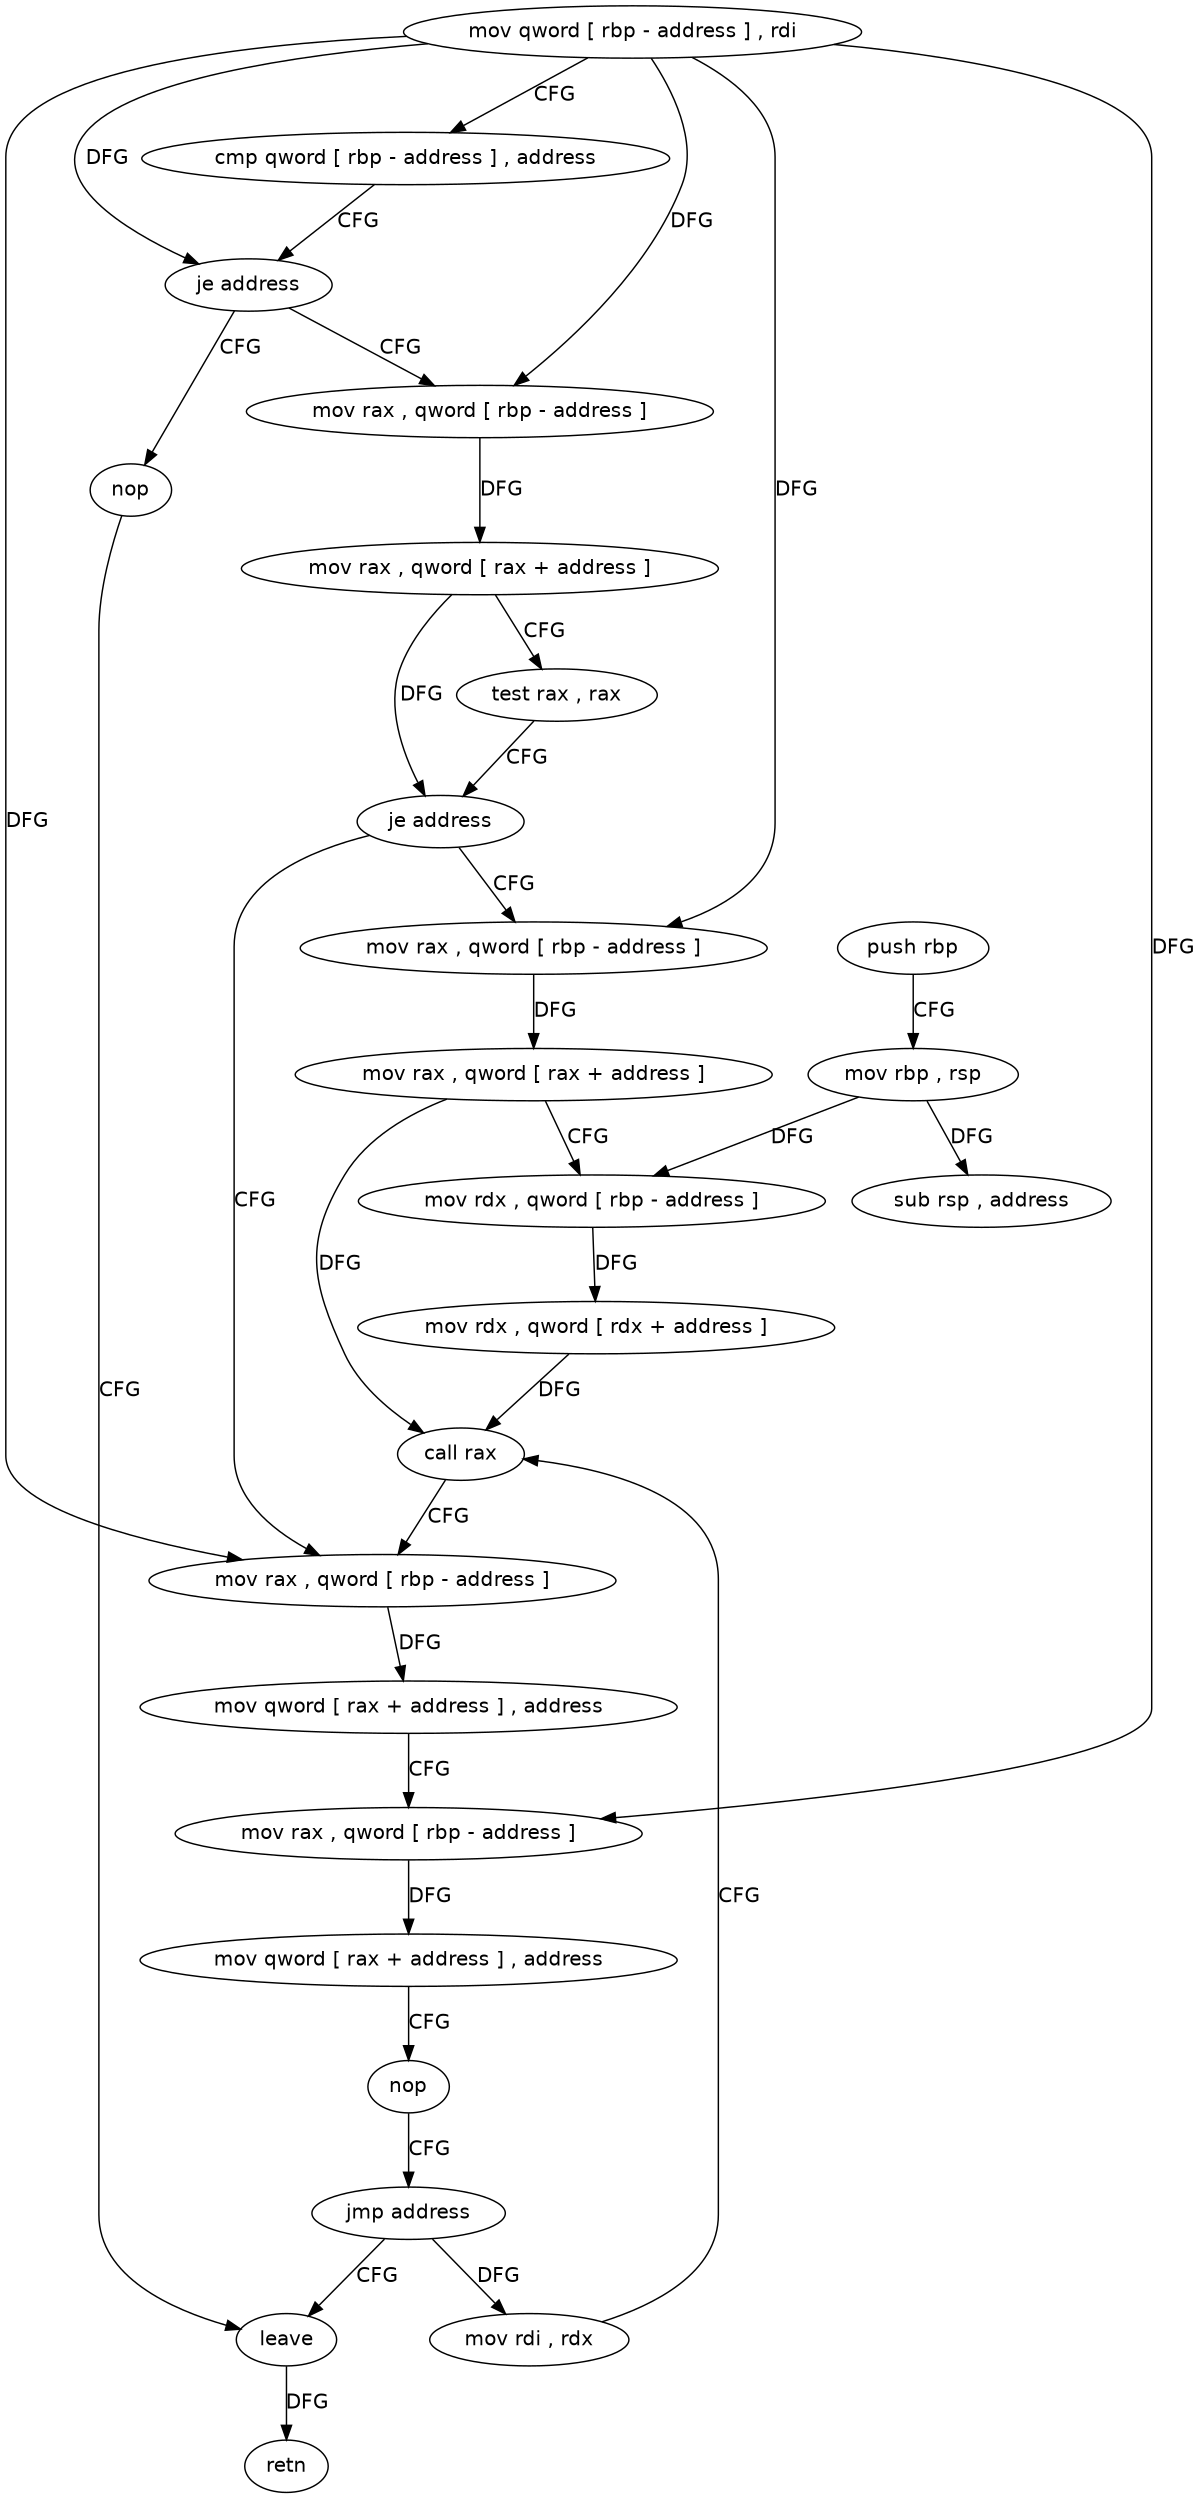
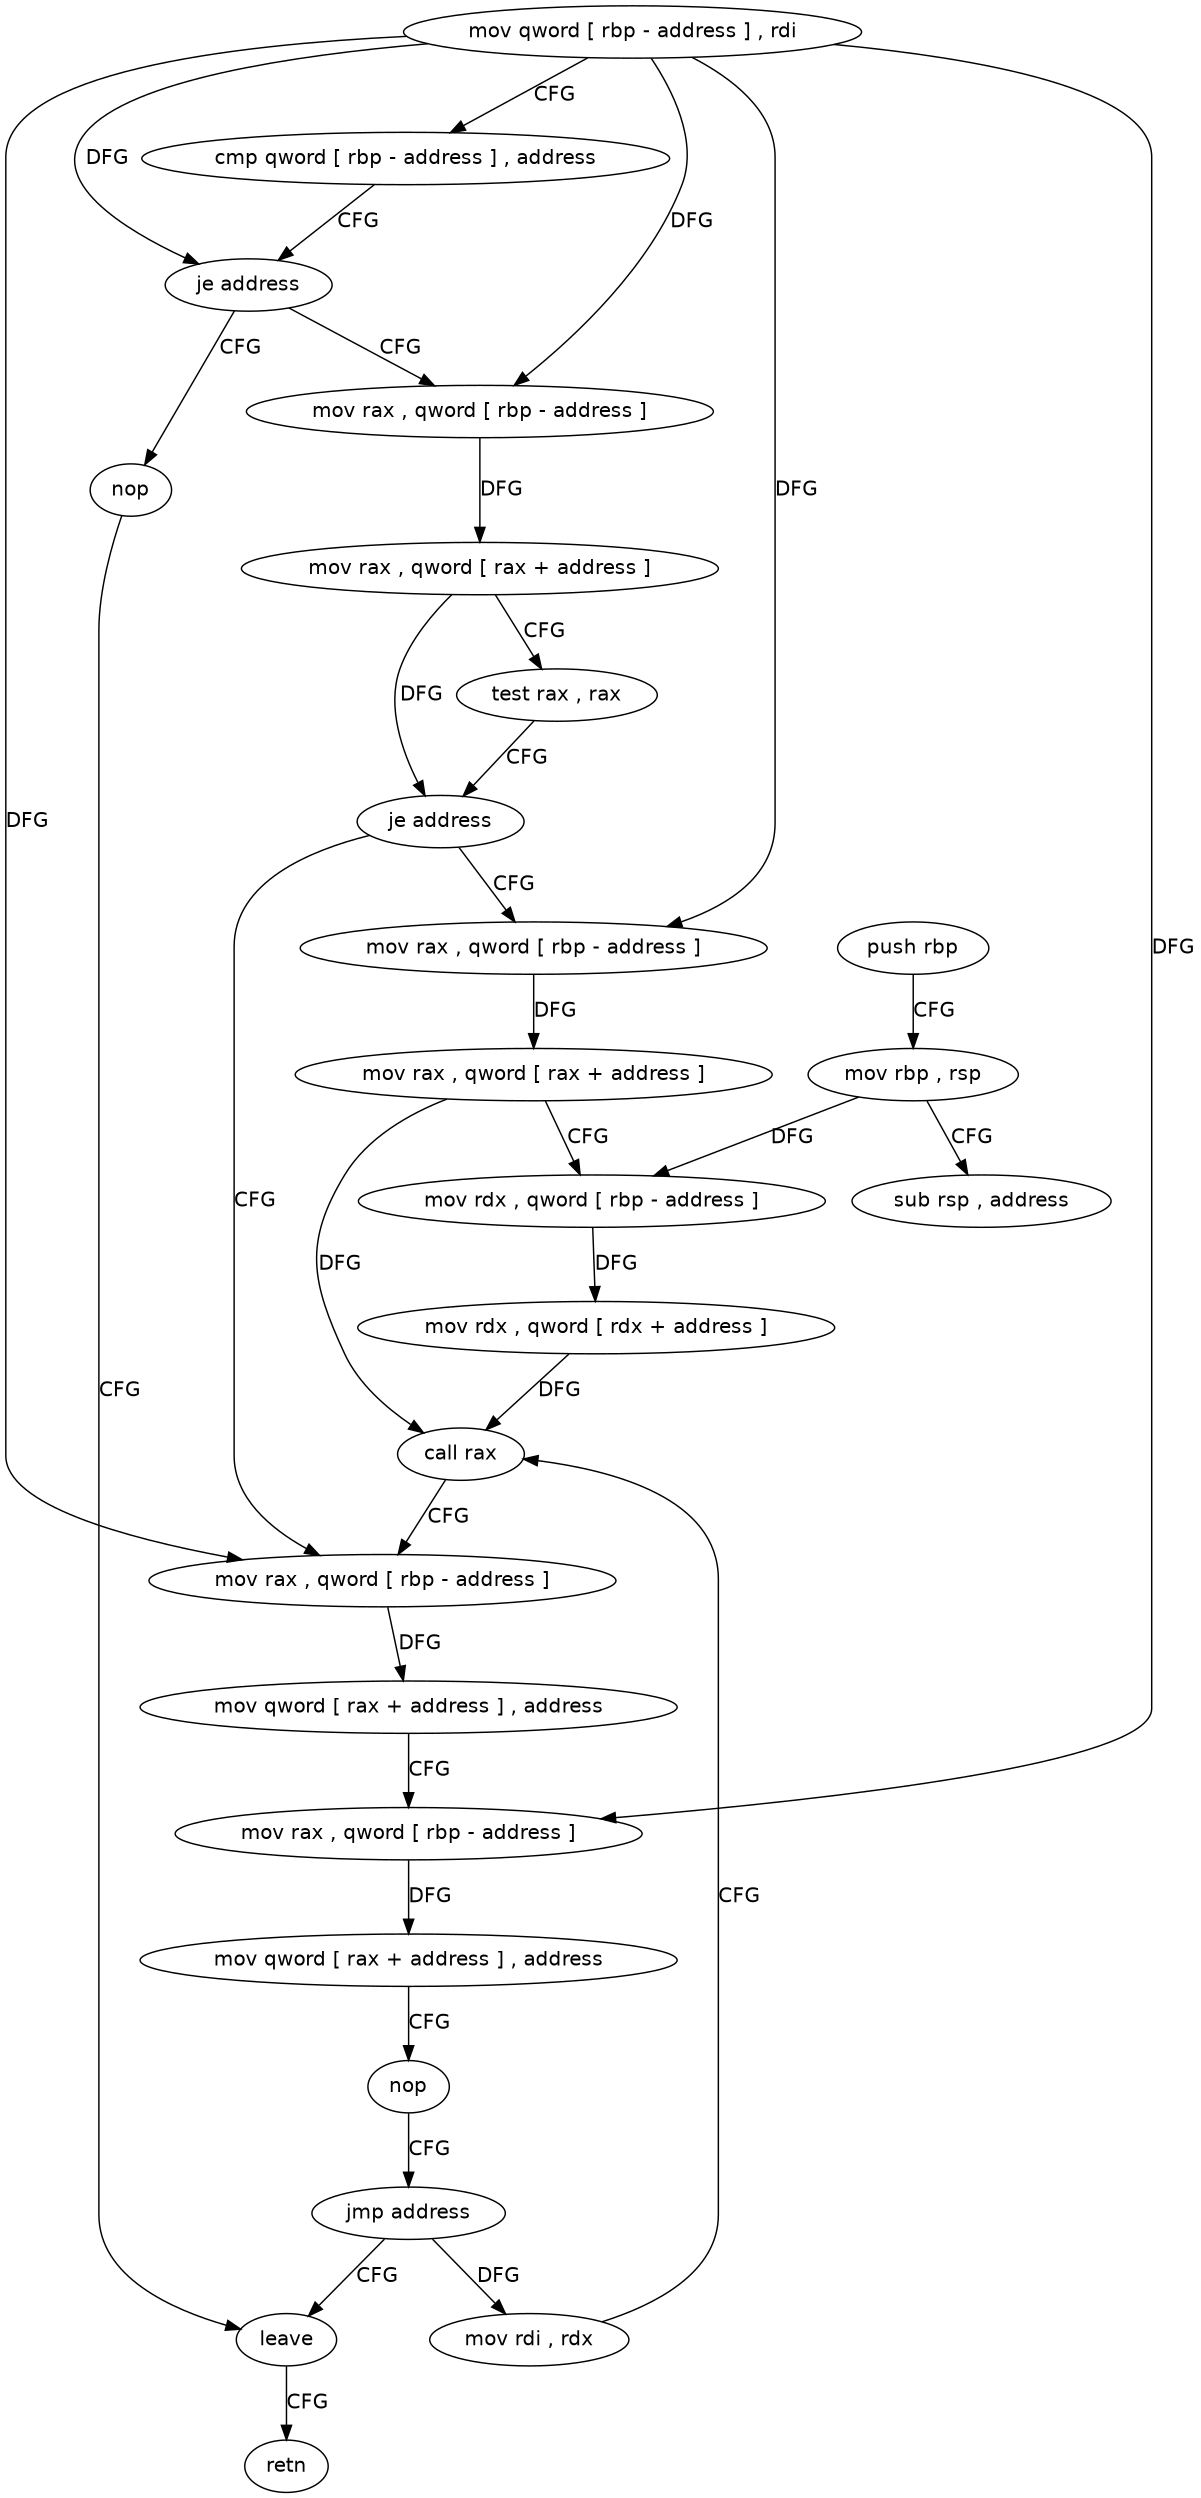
(972, 1138) -> (972, 1138)
(308, 2403) -> (308, 2403)
